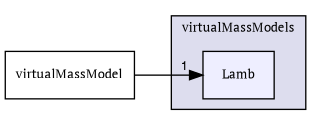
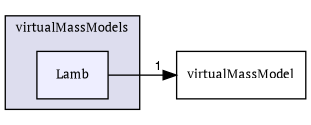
(162, 75) -> (132, 75)
